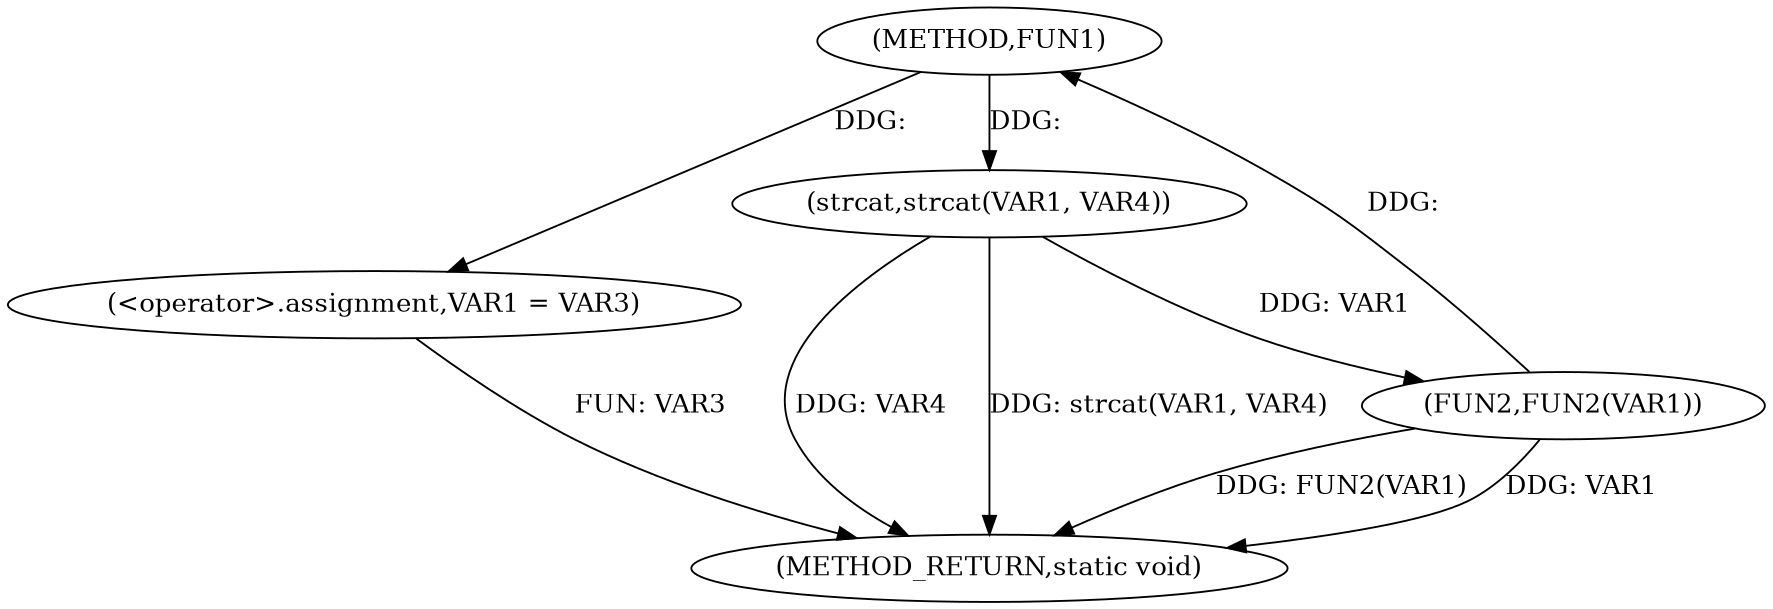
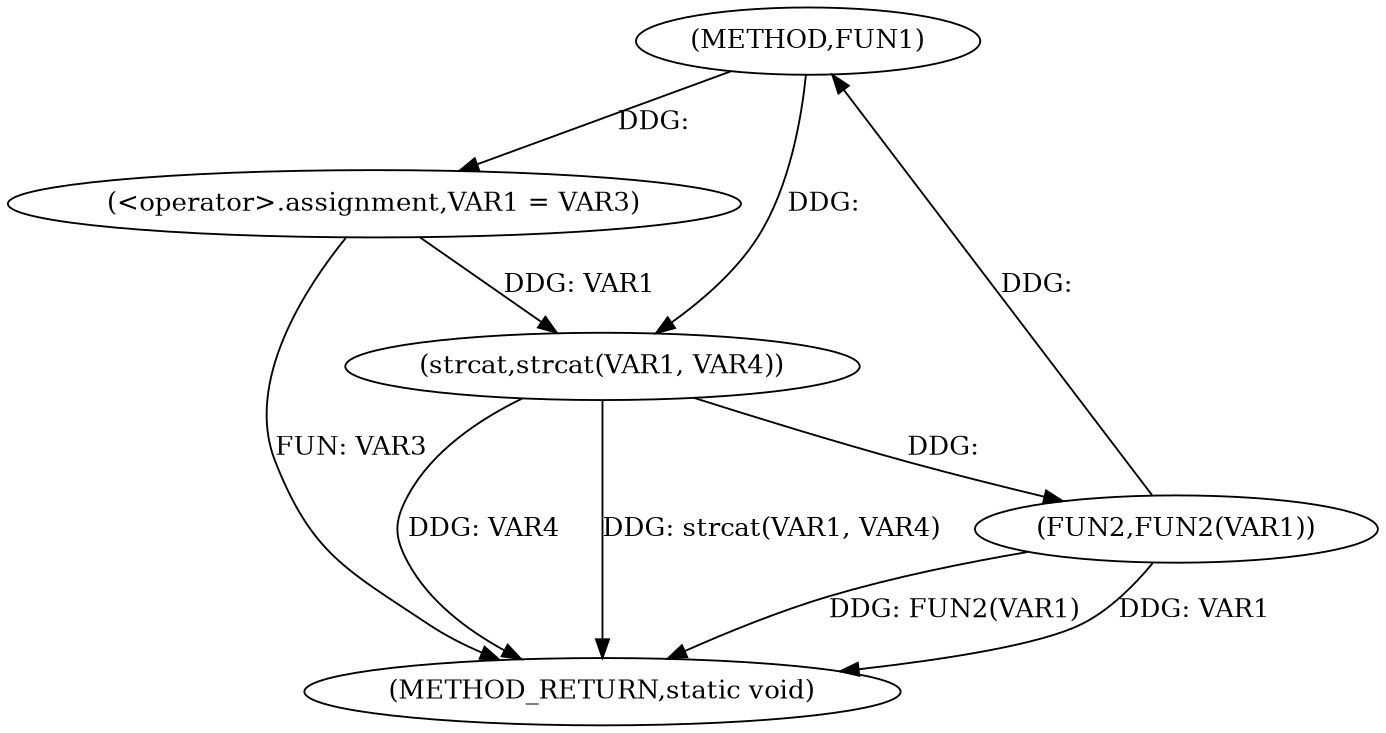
none -> (481, 280)
(1335, 305) -> (947, 448)
